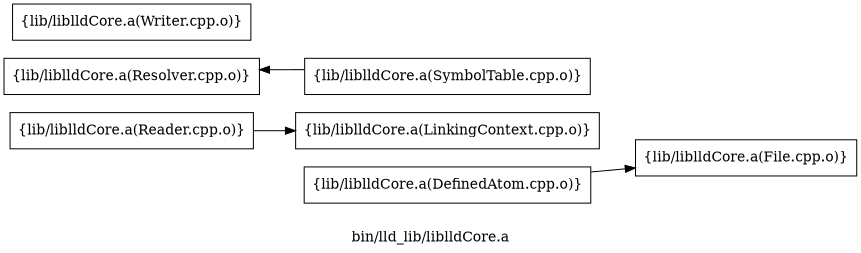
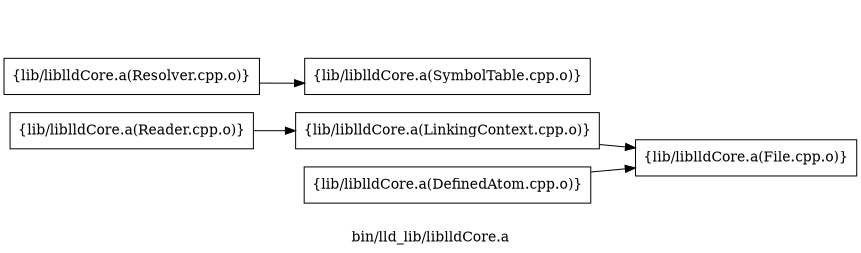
(132, 22) -> none
(287, 70) -> (277, 83)
none -> (612, 146)
